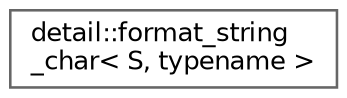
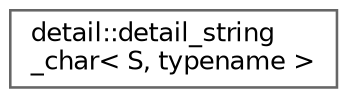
(174, 49) -> (174, 49)
